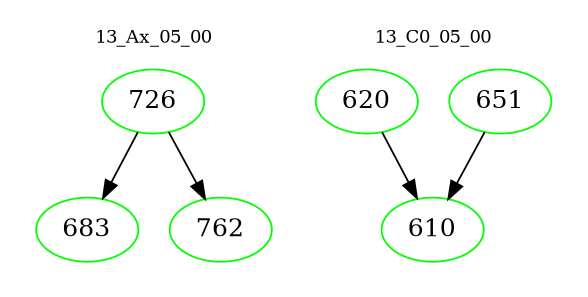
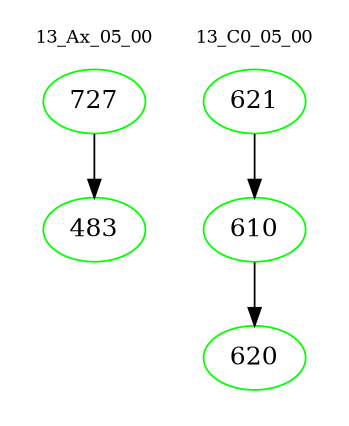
(153, 101) -> (94, 101)
(500, 101) -> (255, 101)
(395, 157) -> (255, 285)
(87, 230) -> (94, 230)
(221, 230) -> none
